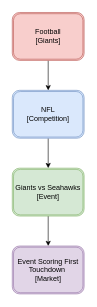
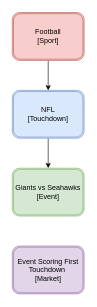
(48, 36) -> (48, 36)
(48, 114) -> (48, 114)
(48, 240) -> none
